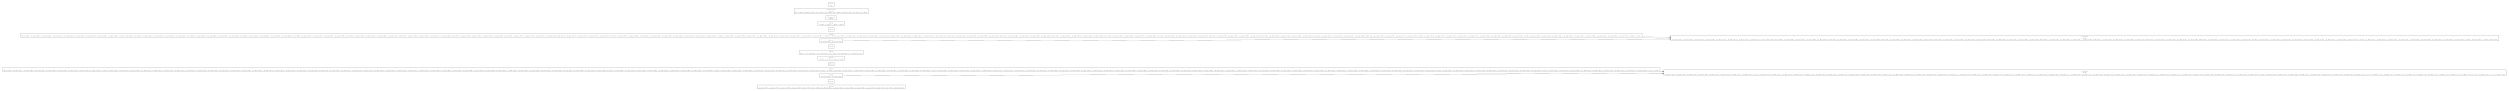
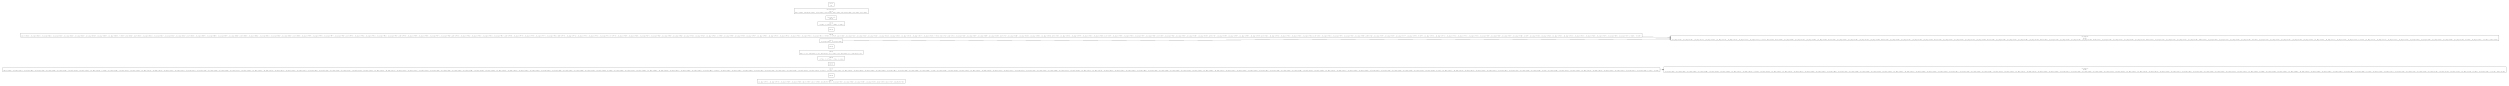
(831, 76) -> none
